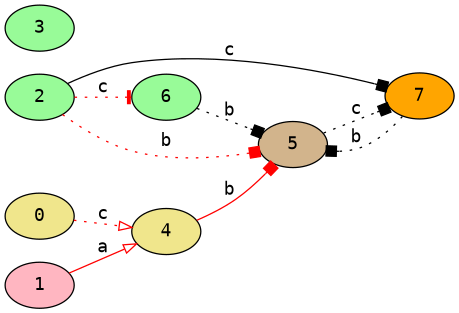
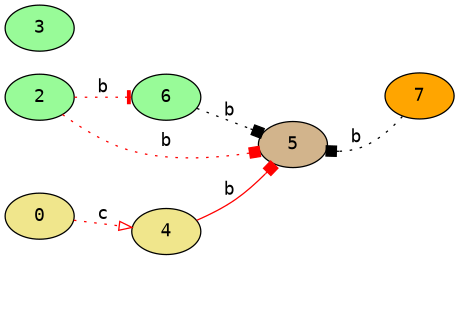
(220, 60) -> none
(103, 88) -> (103, 88)
(350, 123) -> none
(40, 285) -> none
